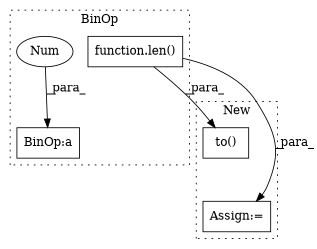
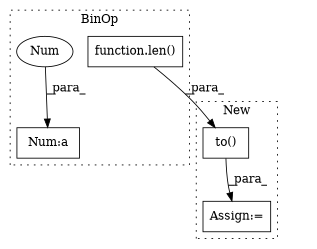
(260, 107) -> (227, 176)
(48, 143) -> (48, 143)
